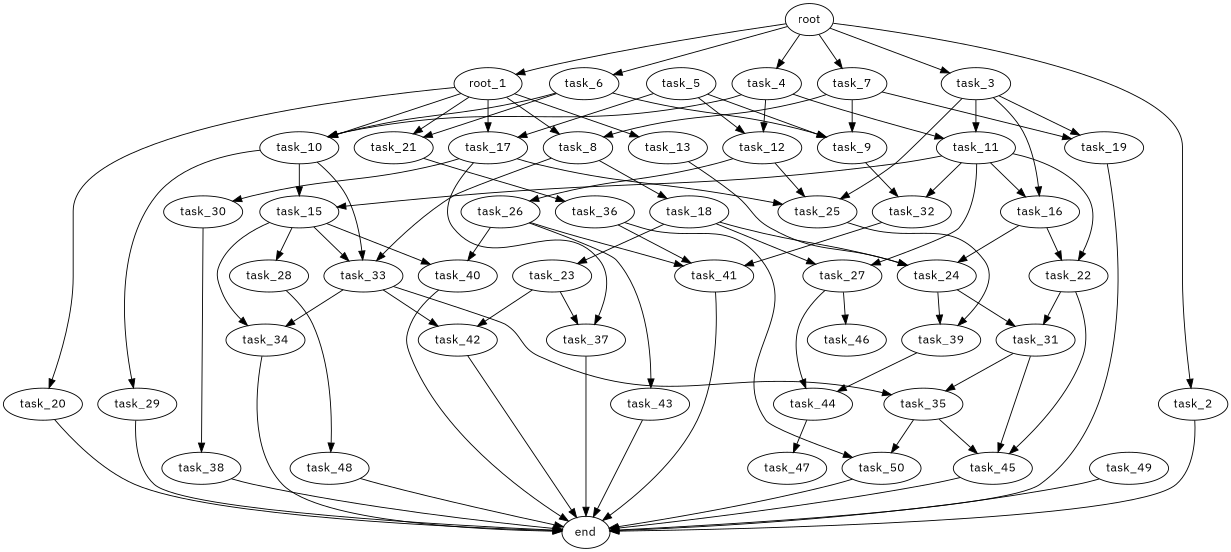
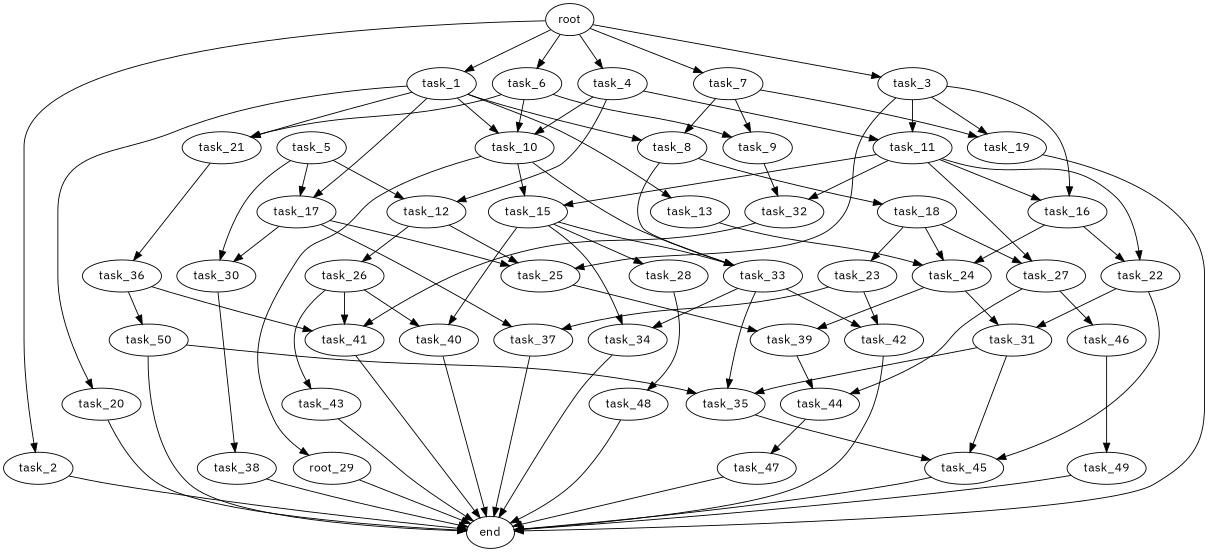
(488, 84) -> (442, 84)
(743, 107) -> (247, 199)
none -> (1107, 400)
(137, 404) -> (332, 468)
(905, 433) -> (437, 364)
none -> (623, 501)
